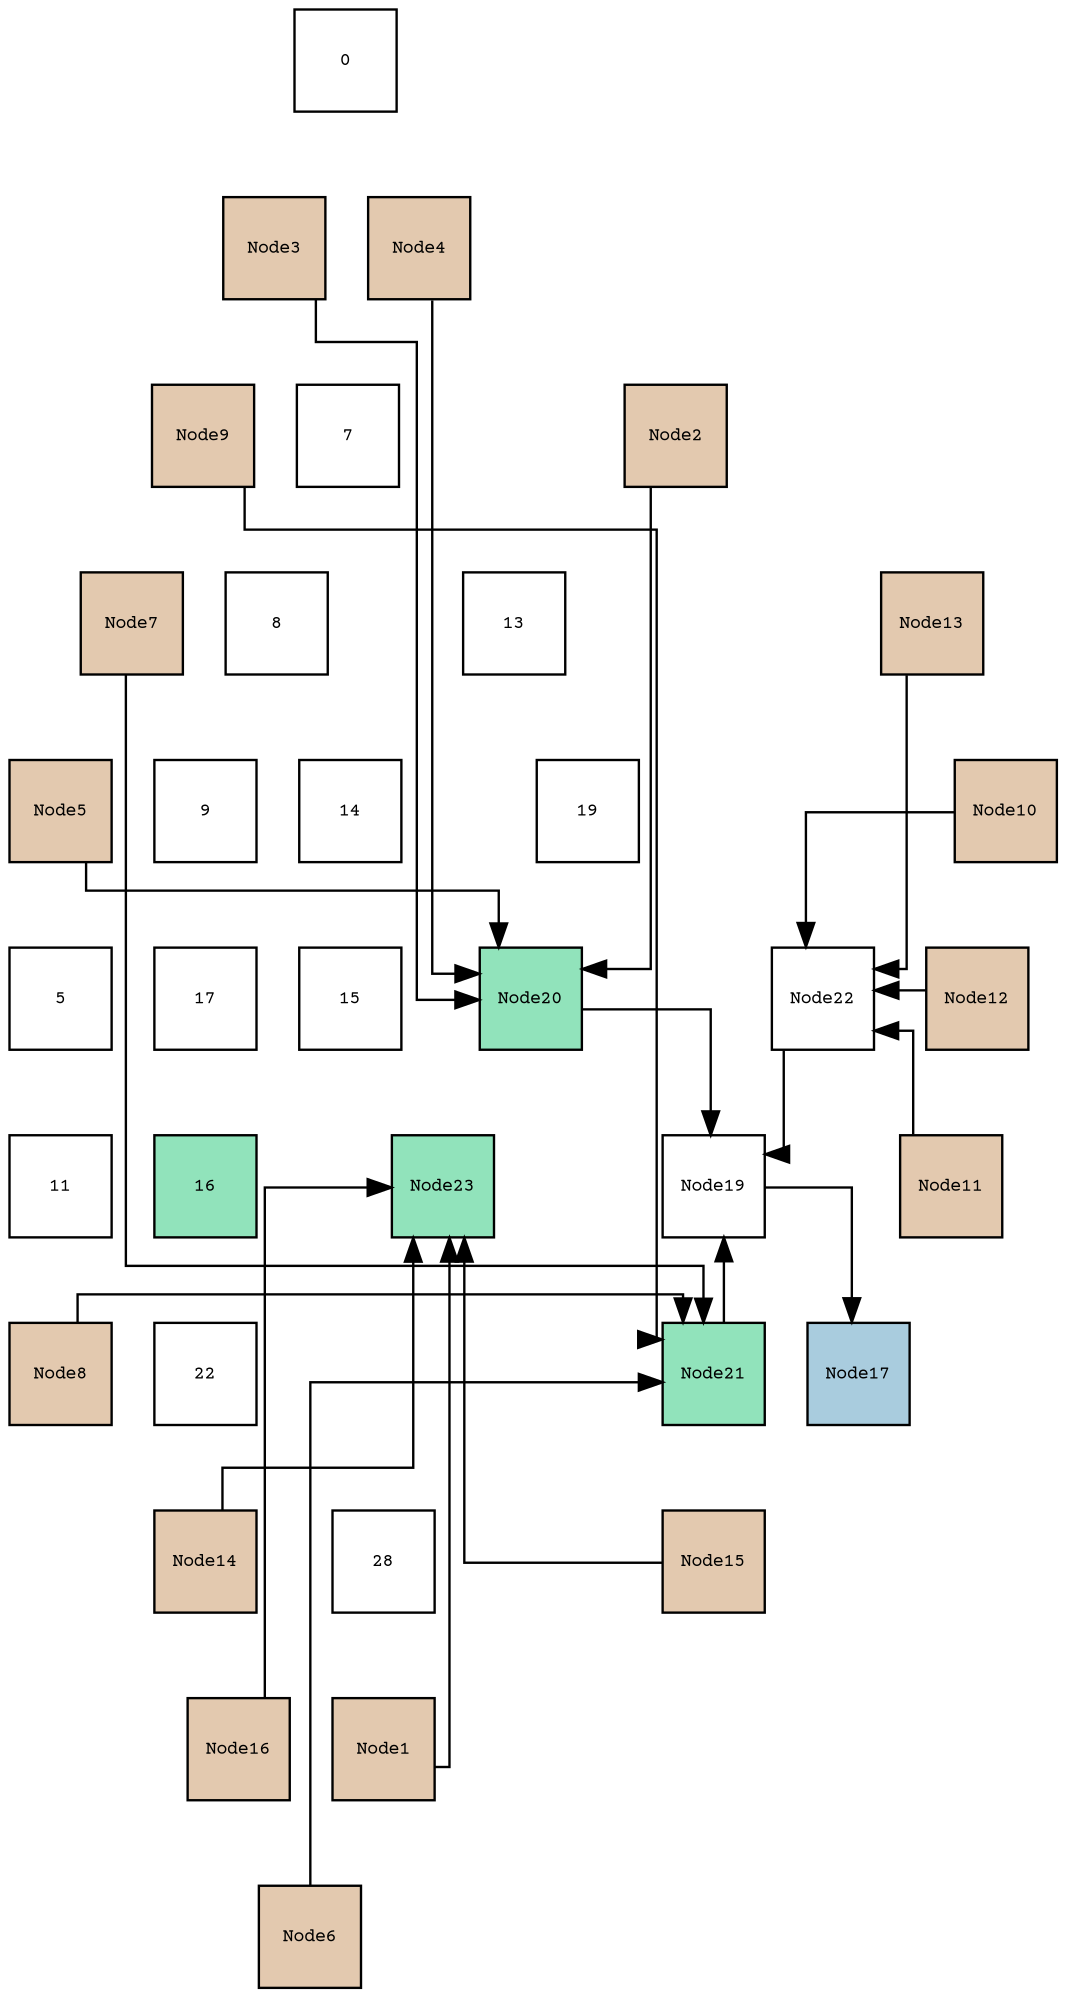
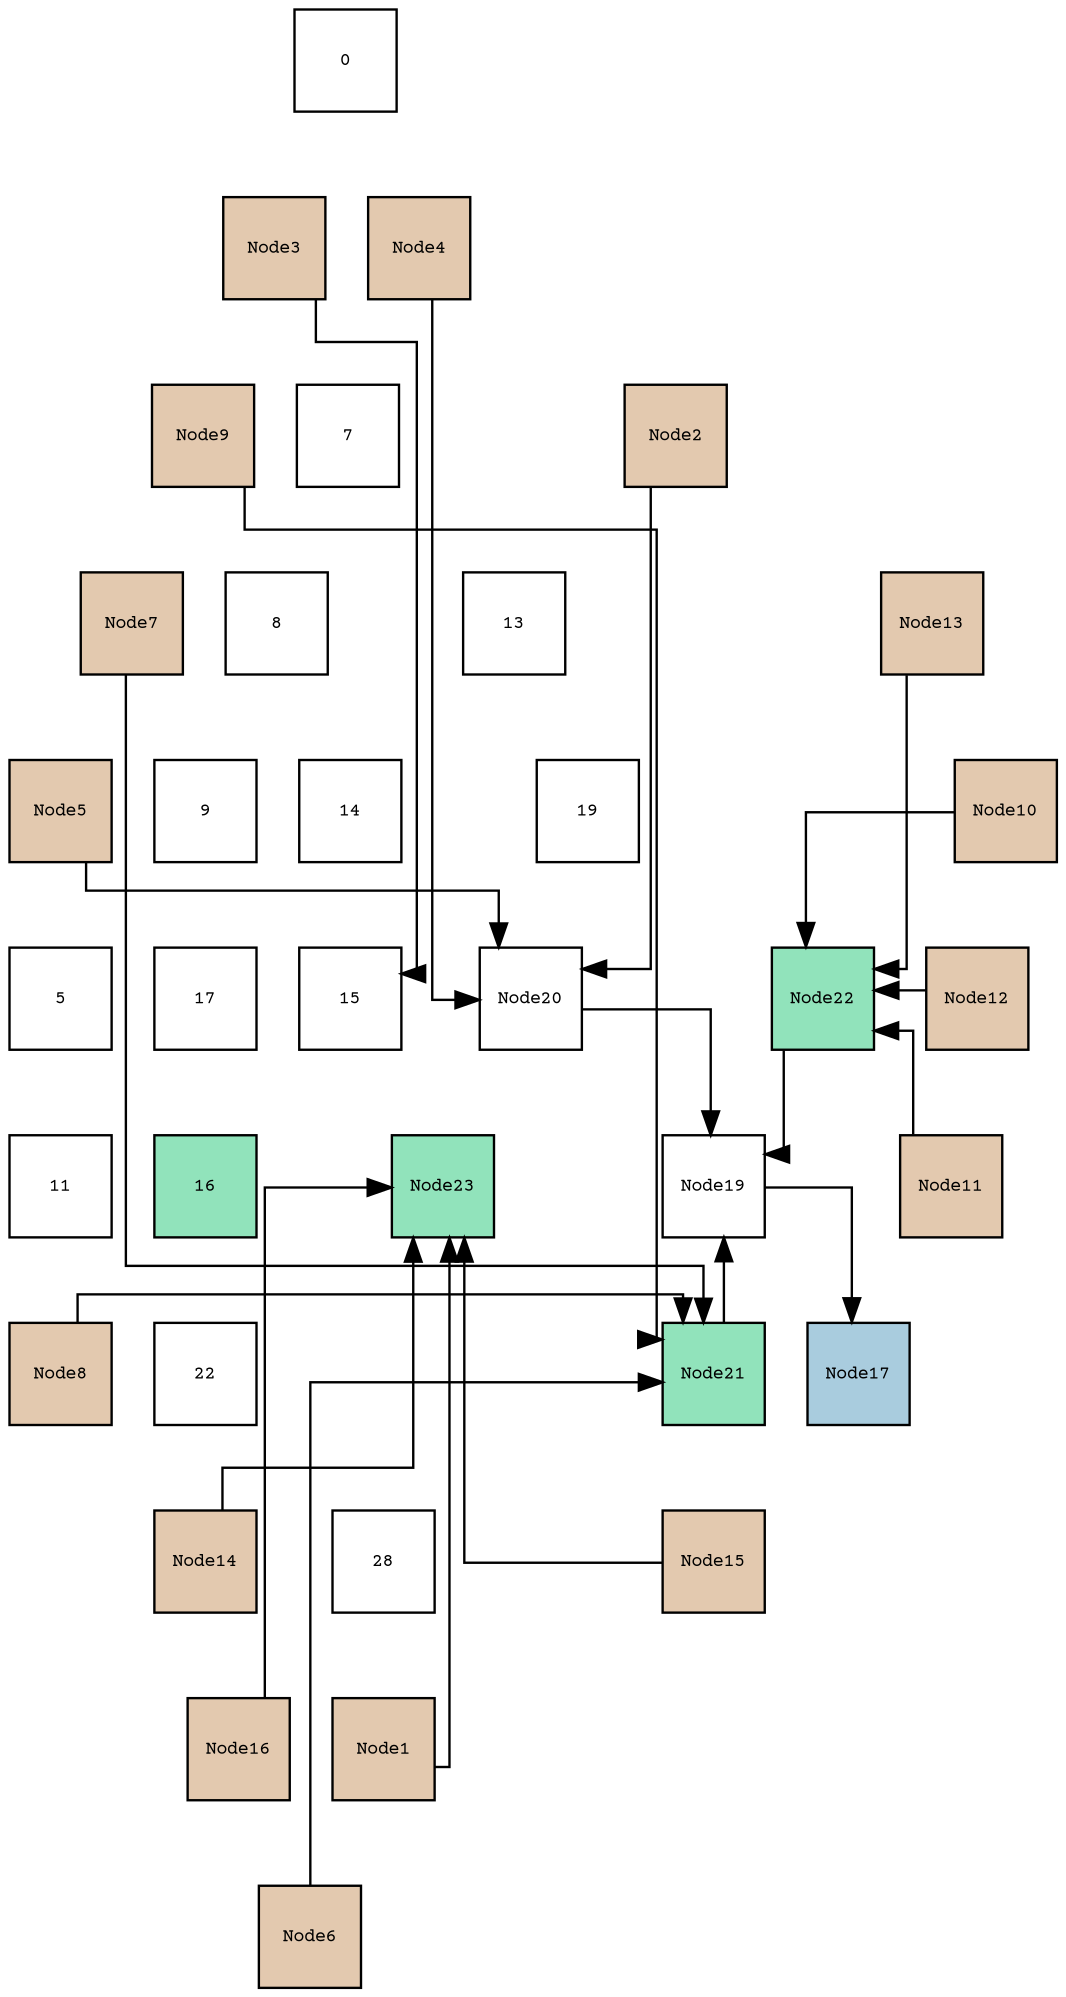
(417, 598) -> (417, 587)
(531, 999) -> (531, 999)
(823, 999) -> (823, 999)
